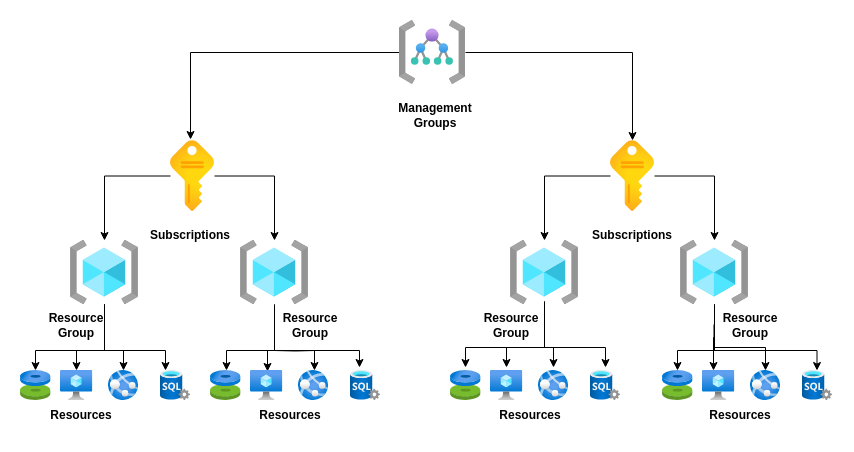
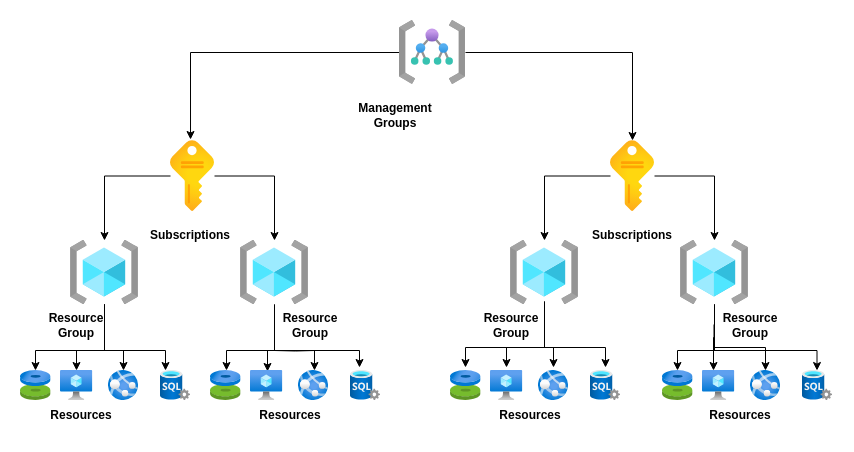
(436, 116) -> (396, 116)
